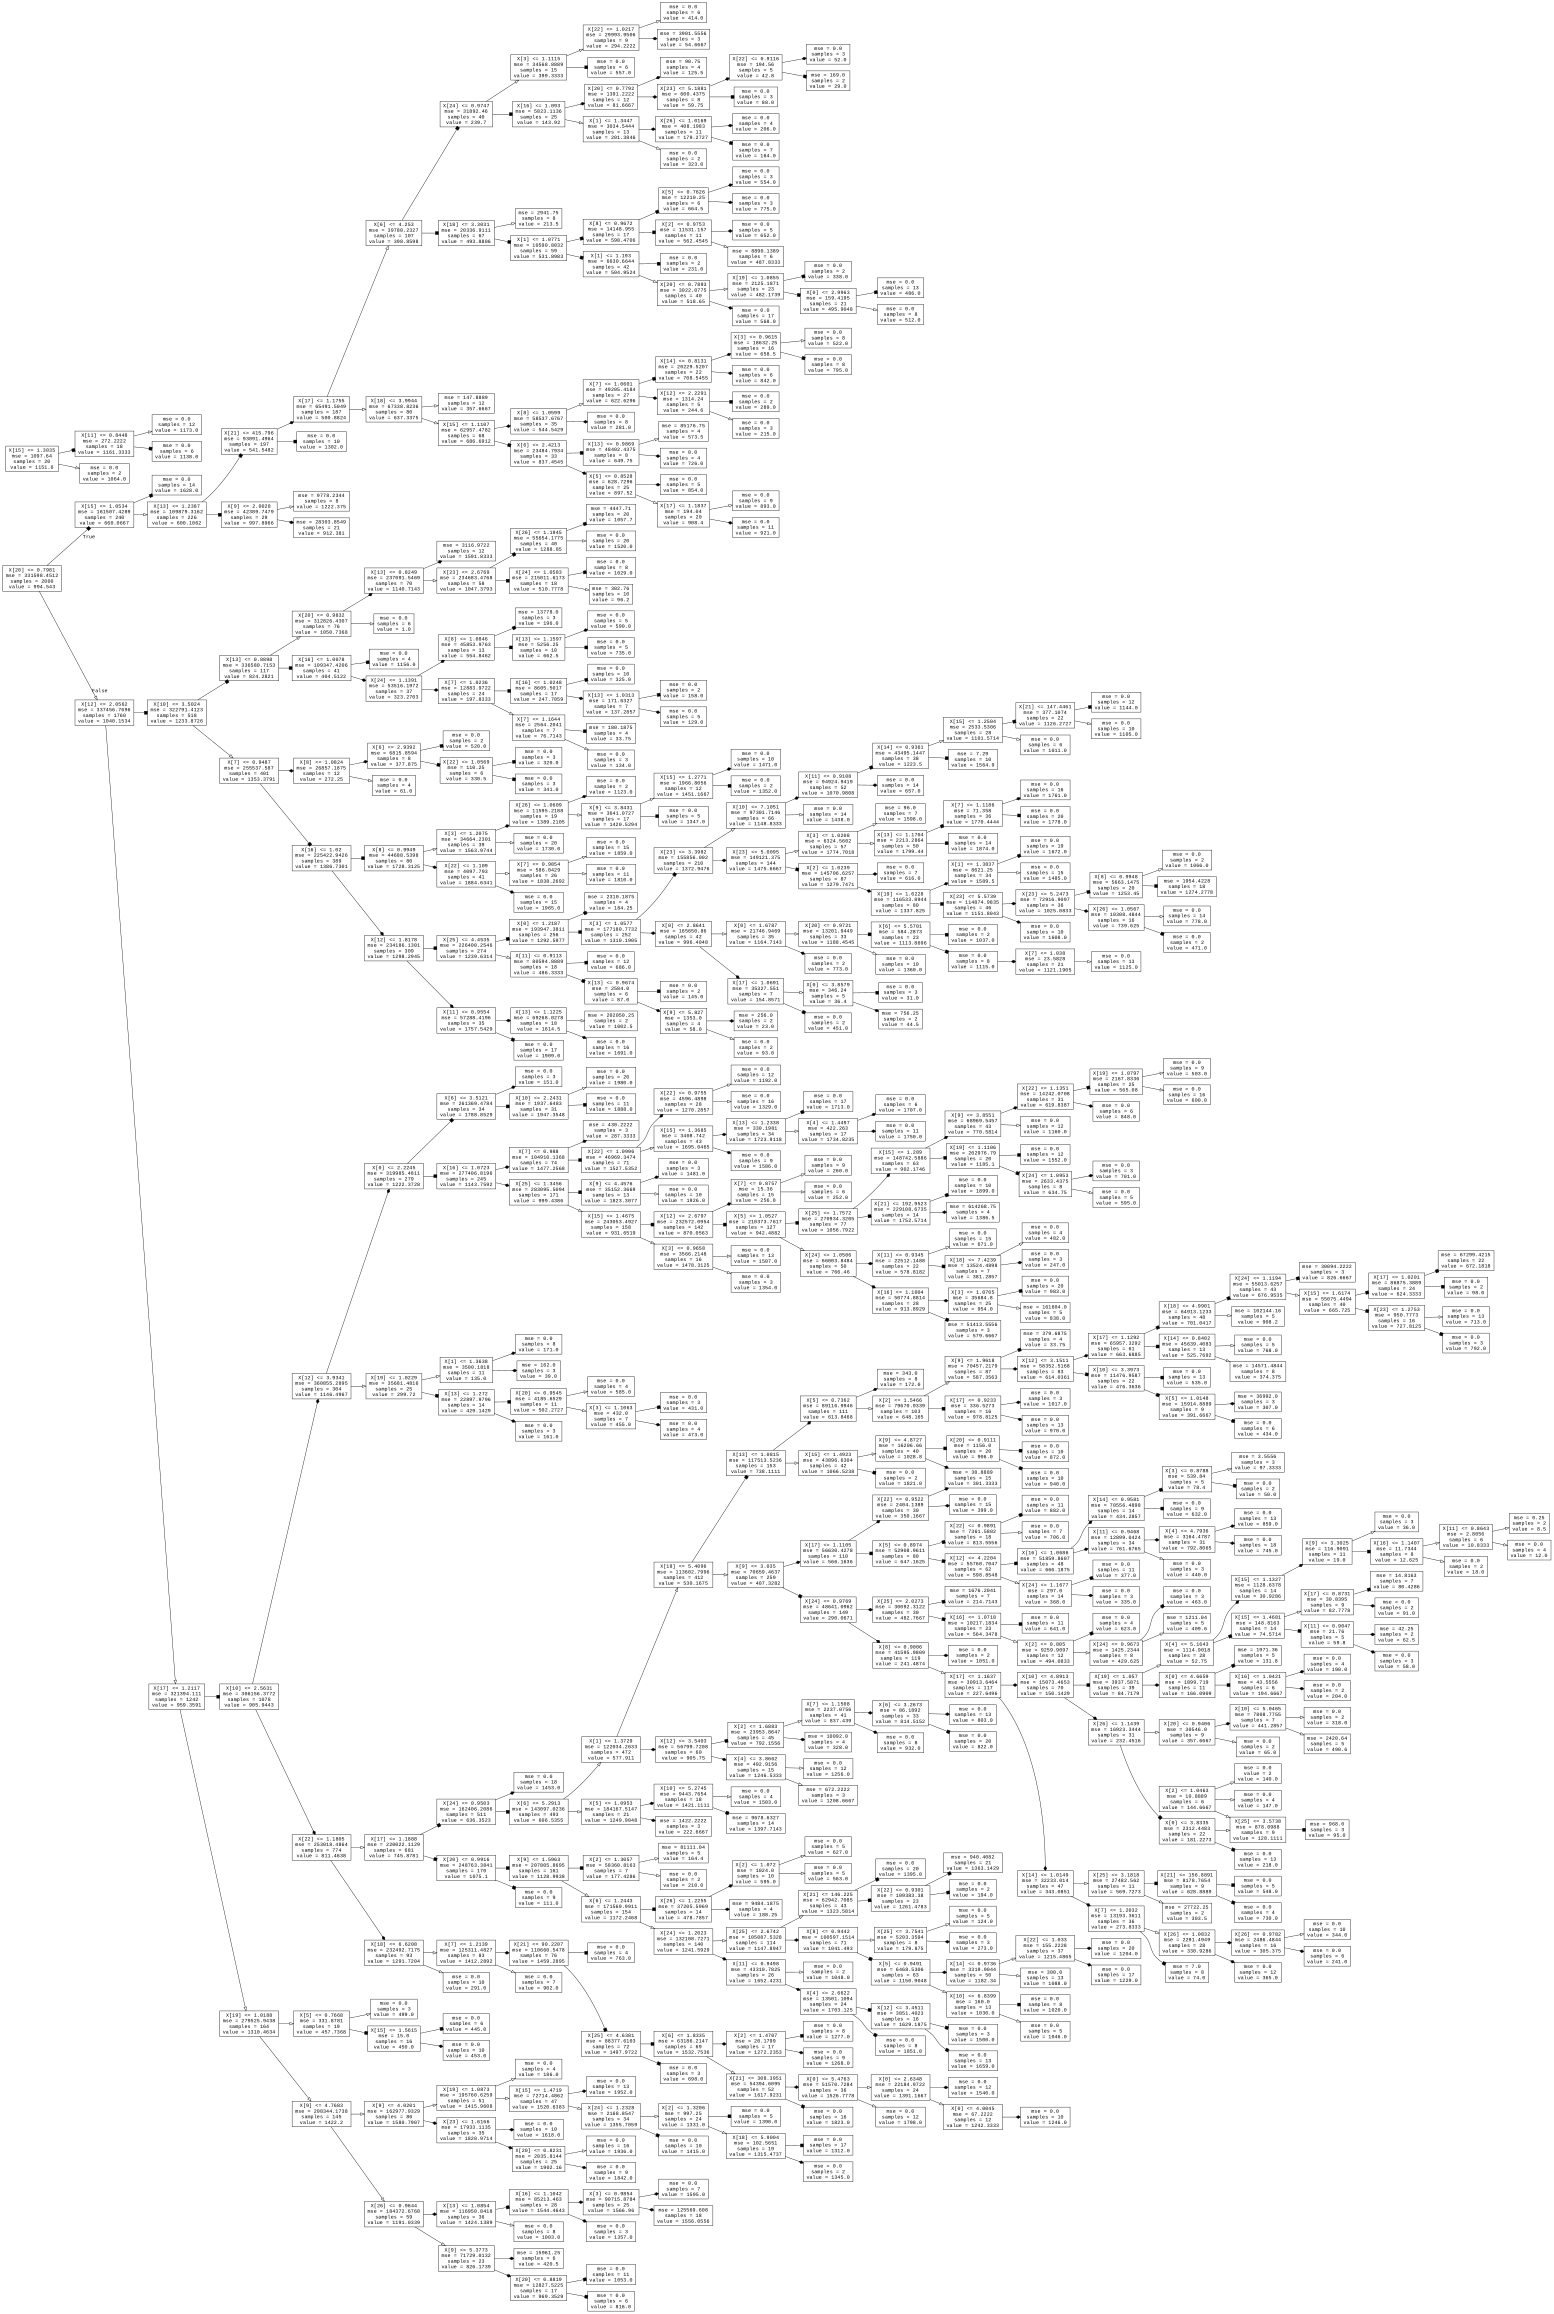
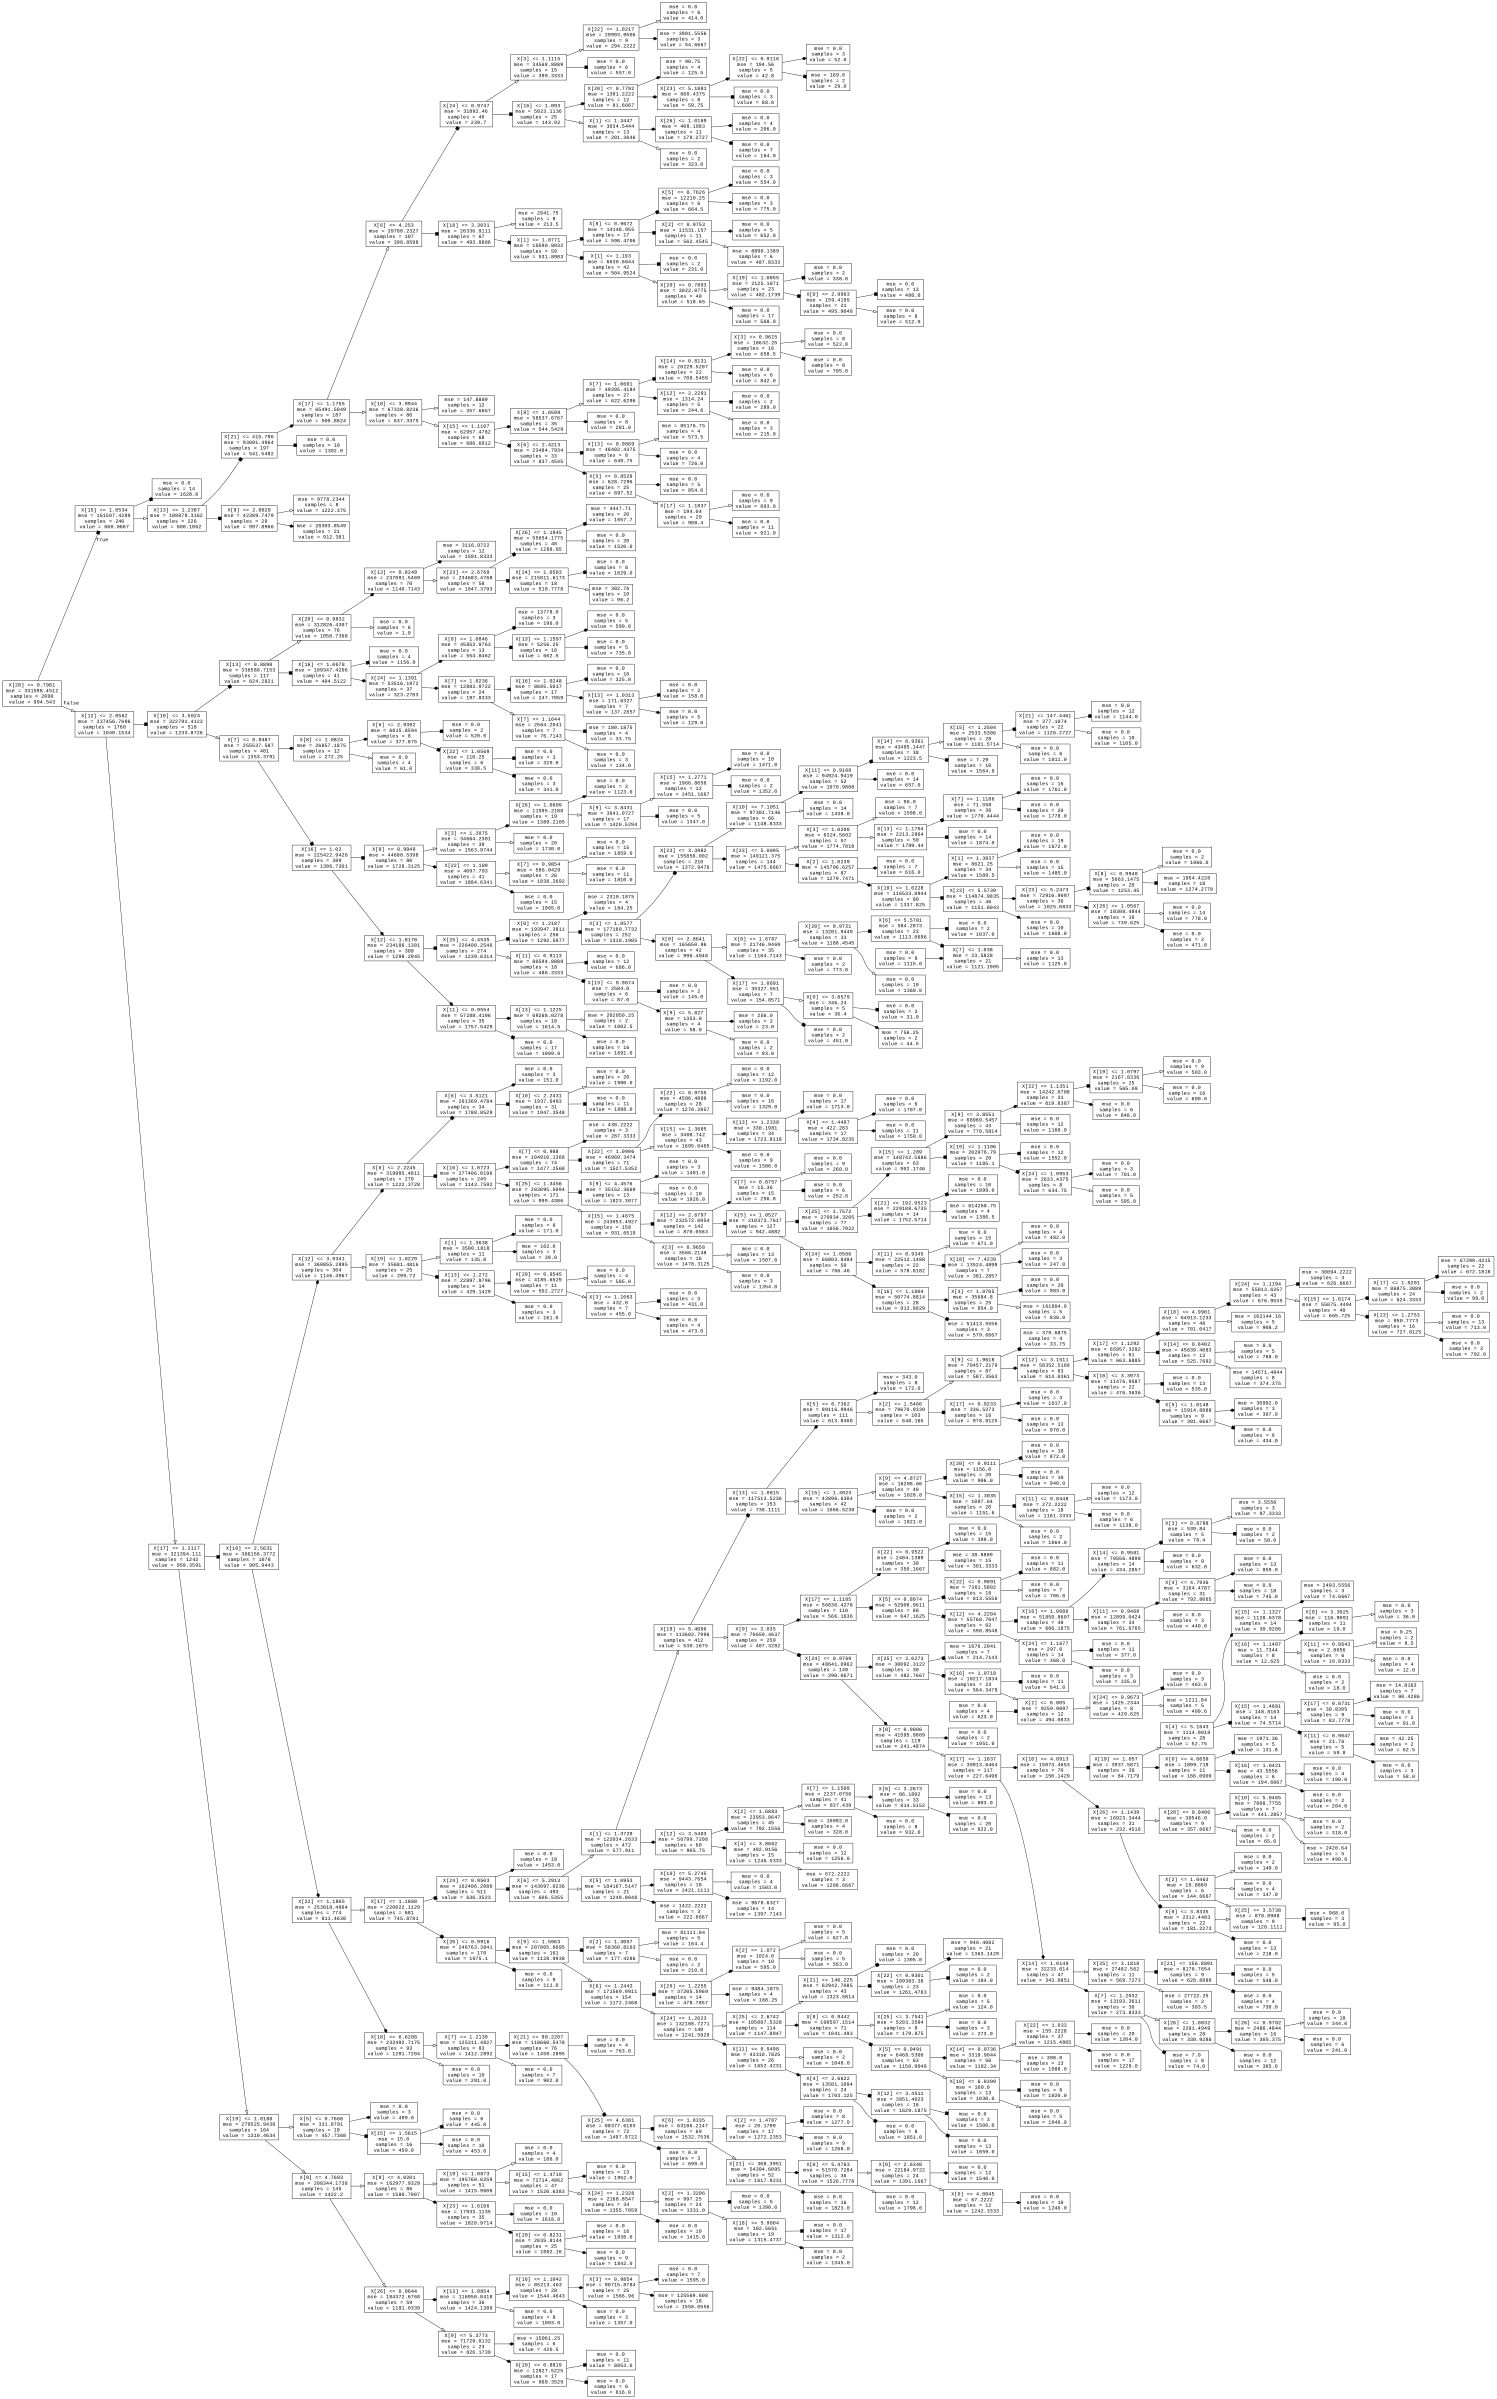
(937, 948) -> (935, 943)
(791, 1192) -> (791, 1190)
(935, 1462) -> (934, 1495)
(1359, 1552) -> (1292, 1637)
none -> (1327, 1591)
(1081, 1638) -> (1005, 1711)
(1258, 1774) -> (1258, 1862)
(358, 2016) -> (358, 2120)
(611, 2275) -> (611, 2360)
